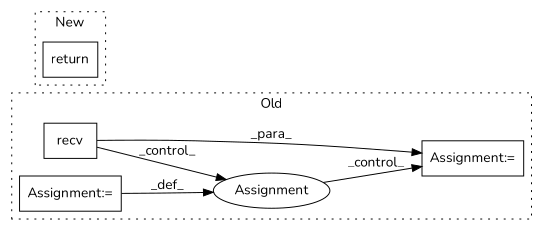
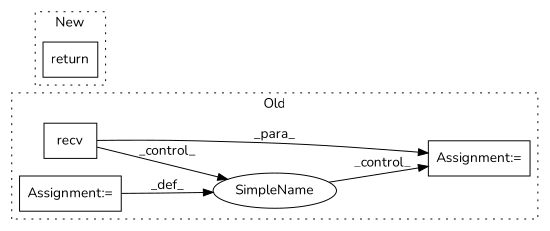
(272, 191) -> (275, 191)
